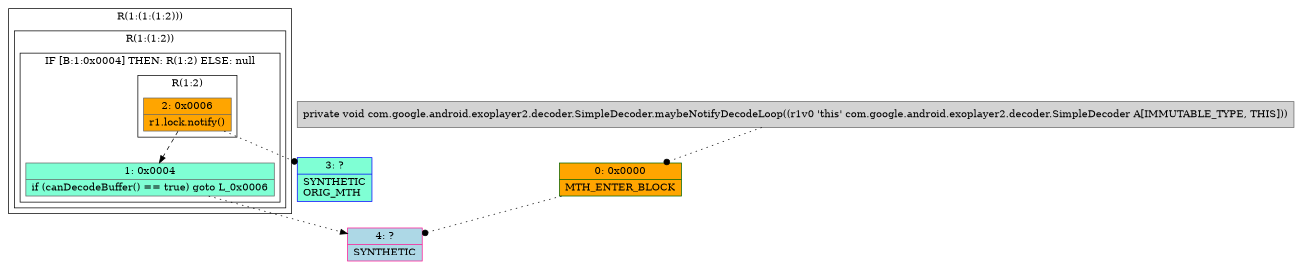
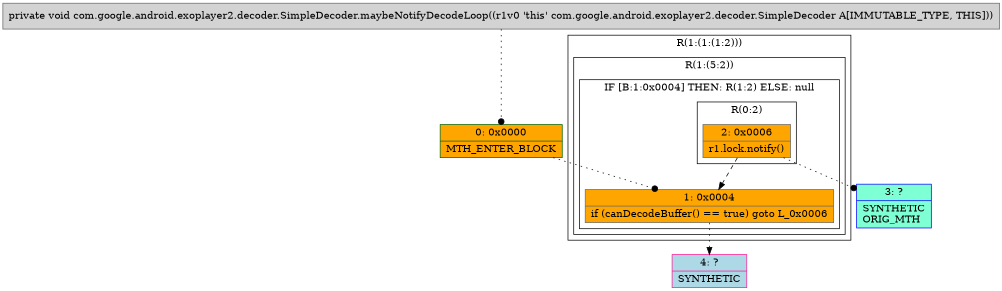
(150, 39) -> (709, 66)
(187, 84) -> (747, 110)
(150, 180) -> (709, 206)
(495, 214) -> (603, 173)
